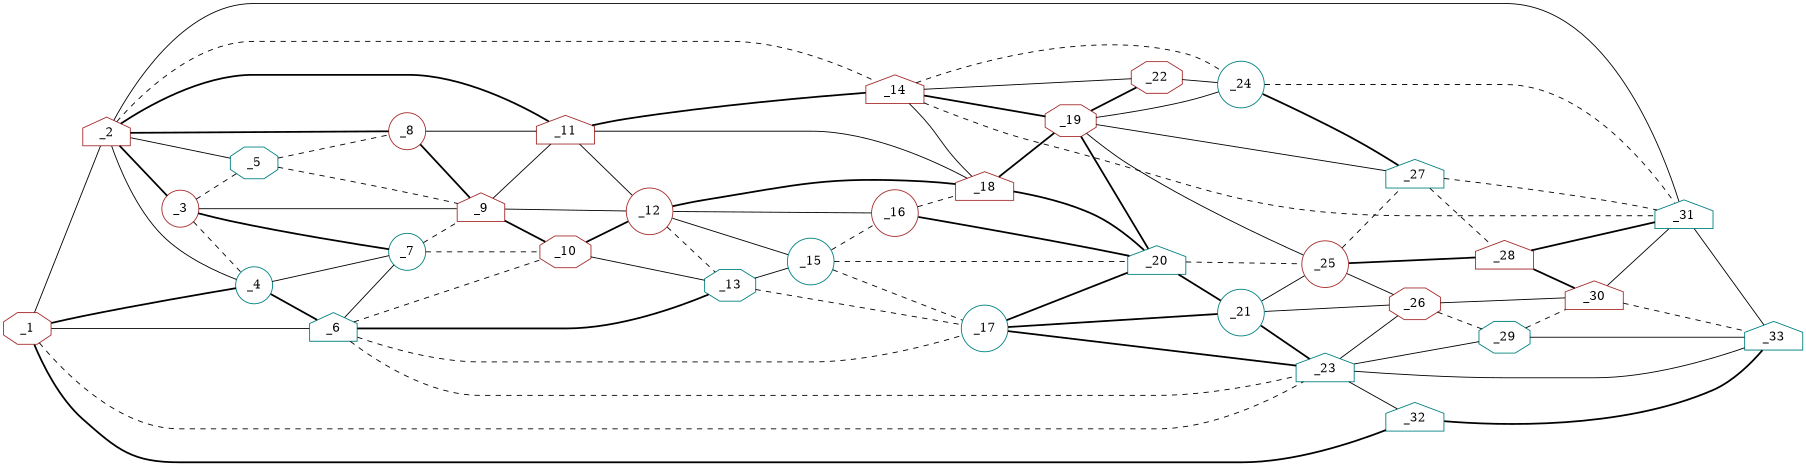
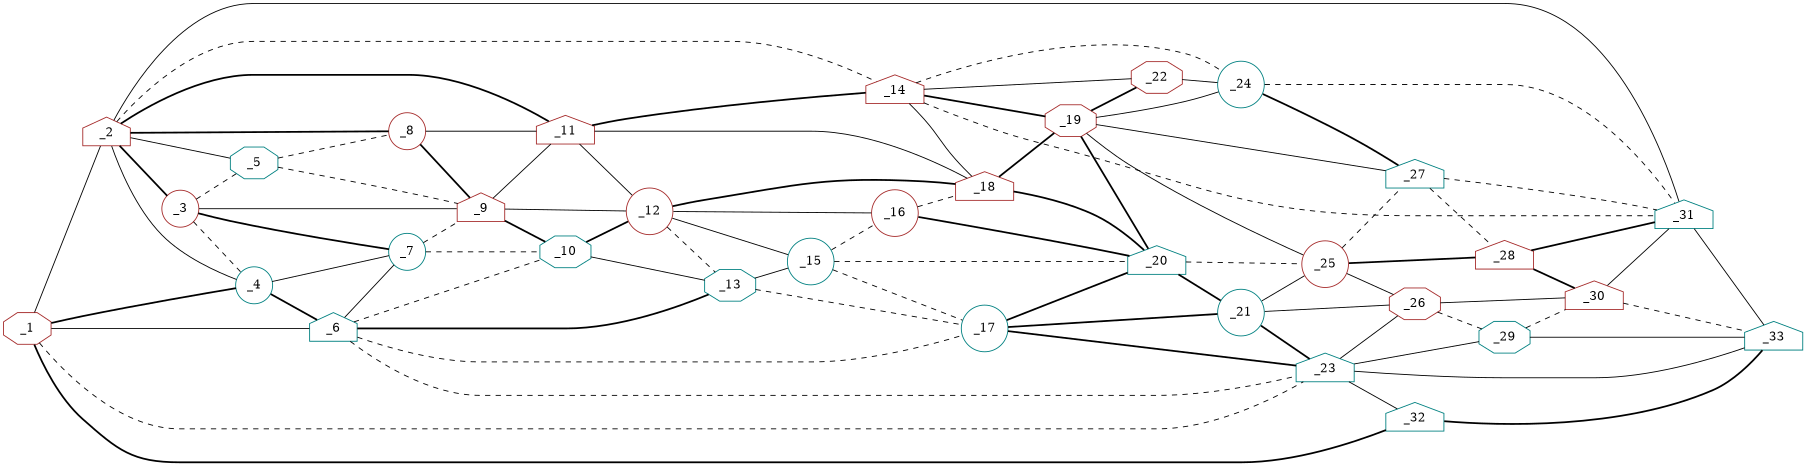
(565, 252) -> (565, 252)
